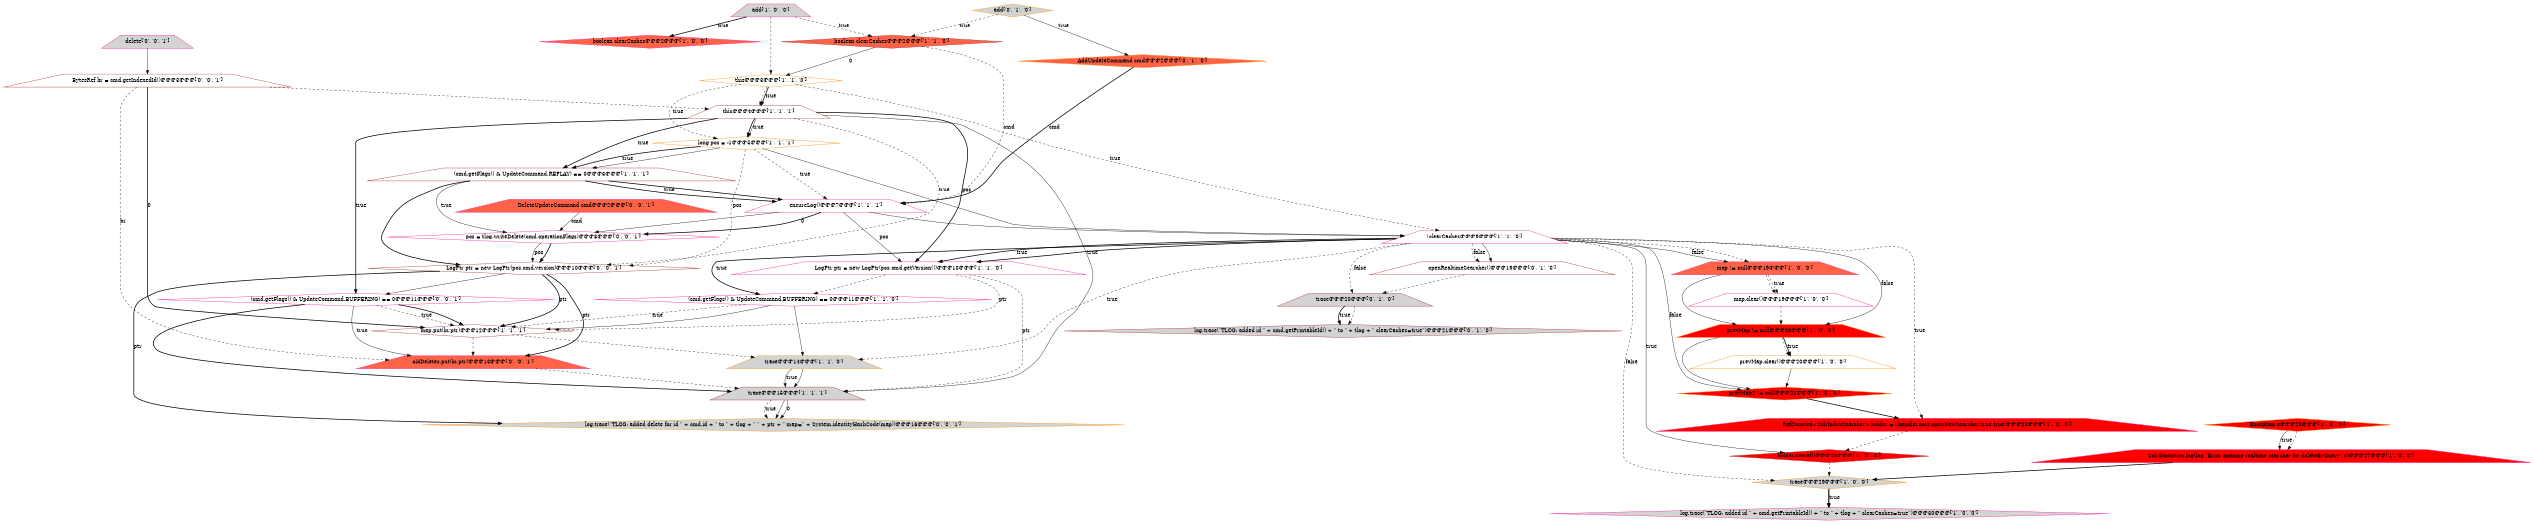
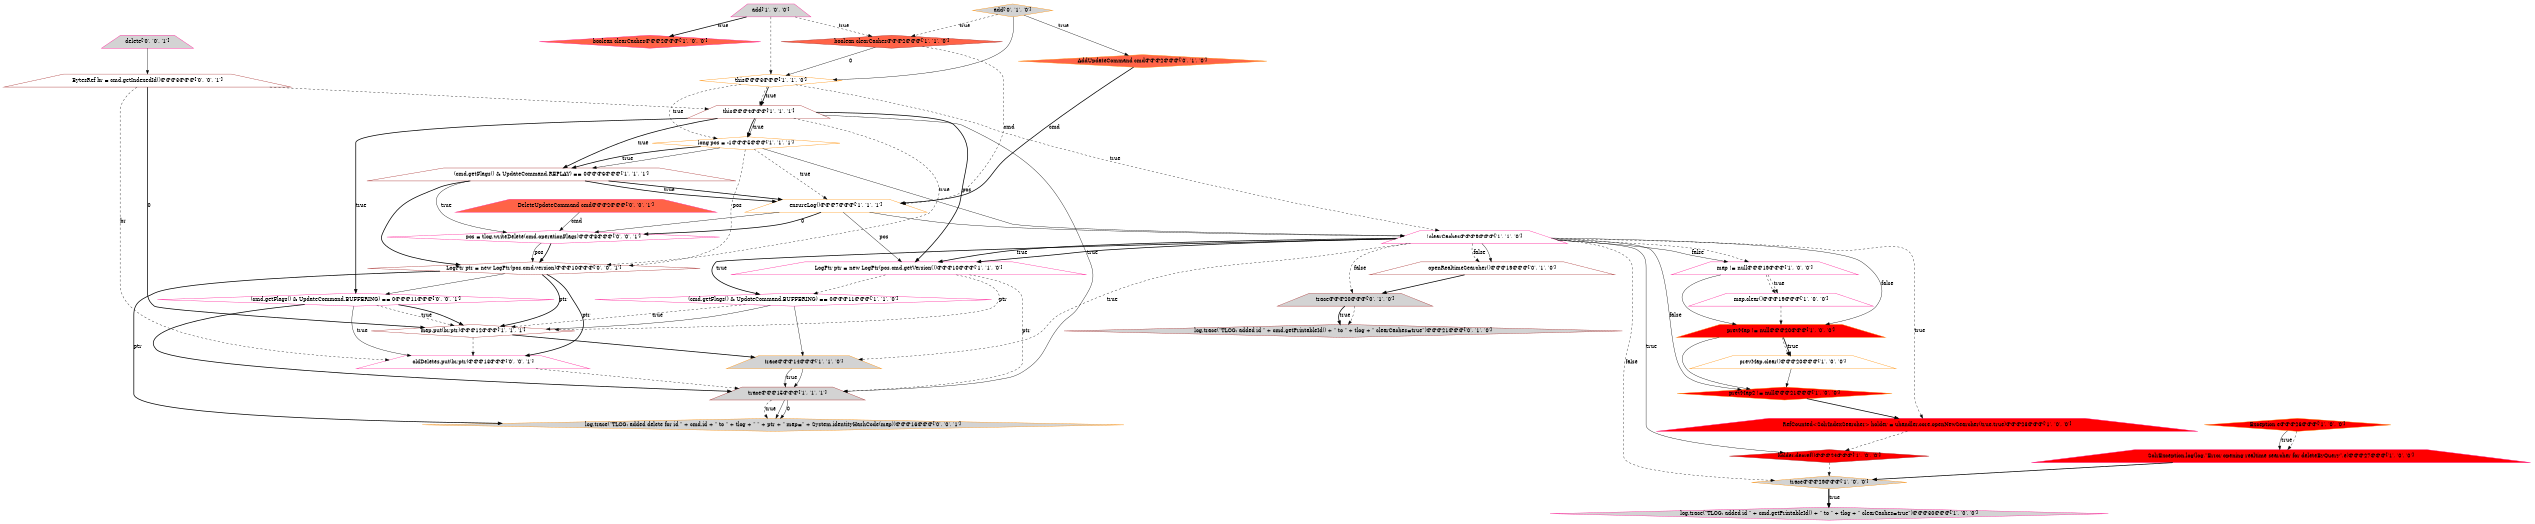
none -> (940, 71)
(836, 206) -> (836, 206)
(1765, 268) -> (1765, 268)
(1425, 284) -> (1425, 284)
(632, 346) -> (632, 346)
(473, 362) -> (473, 362)
